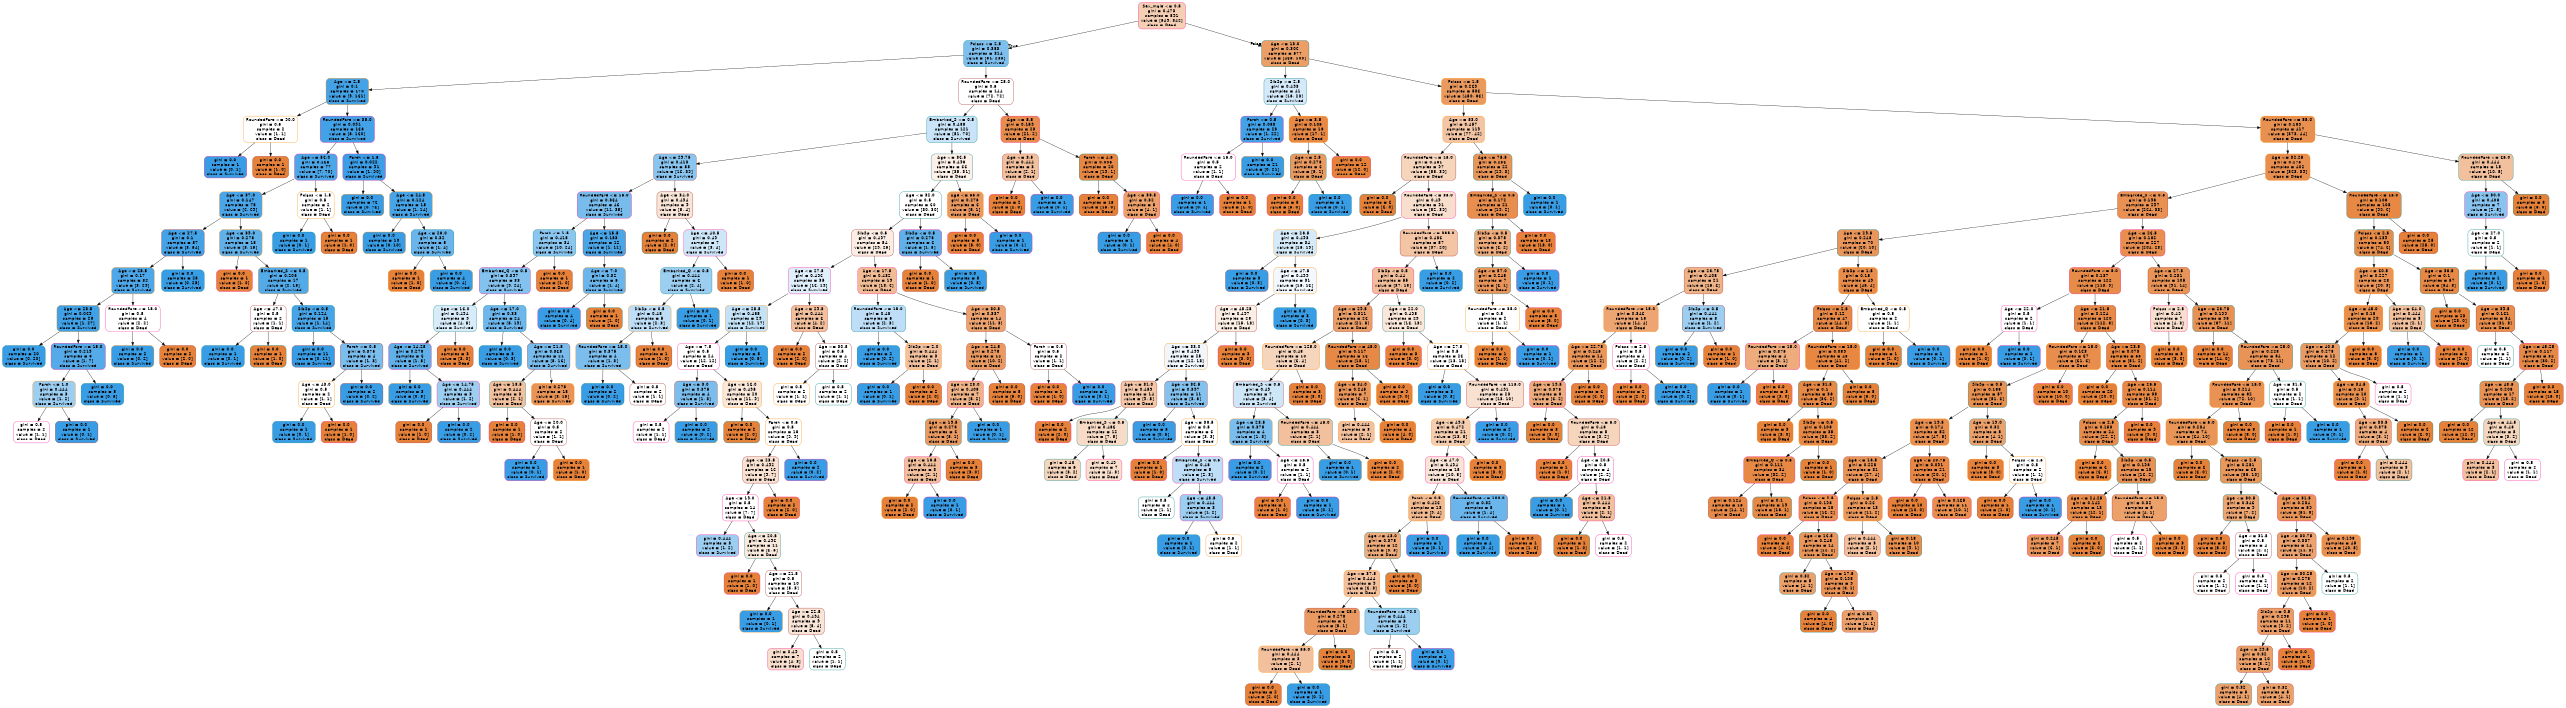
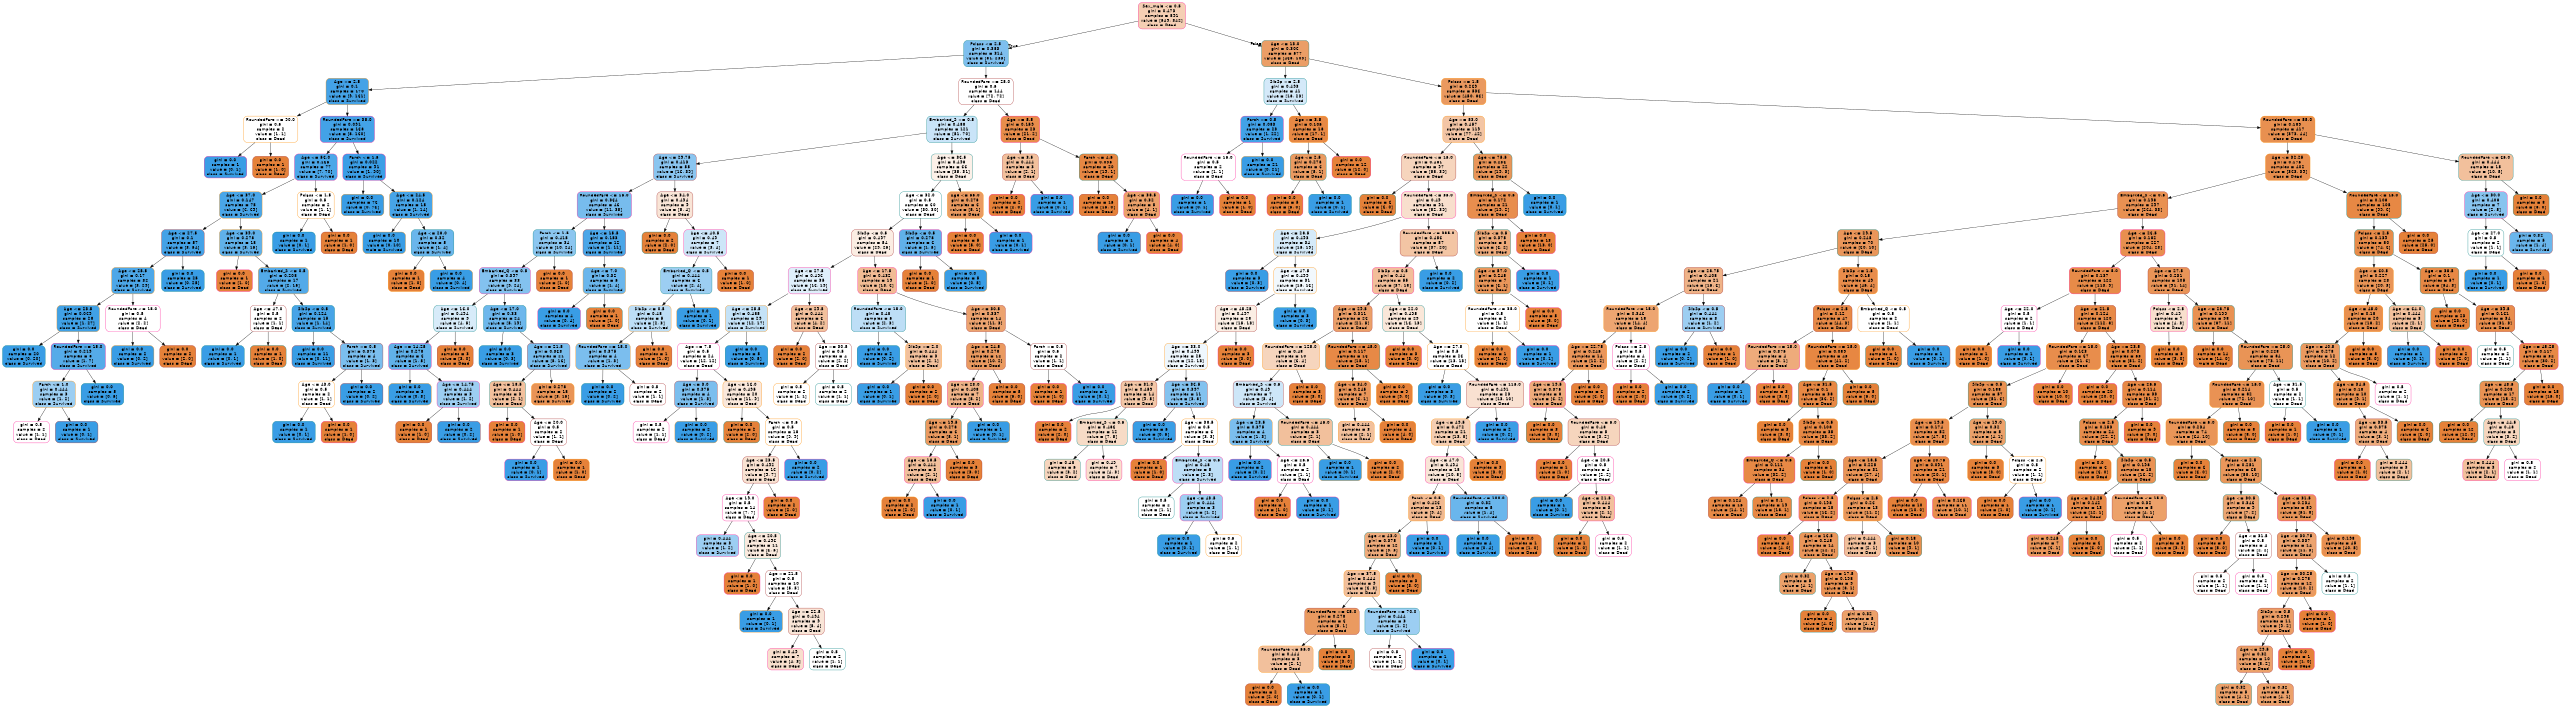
(384, 243) -> (384, 243)
none -> (2531, 243)
(2098, 394) -> (2098, 394)
(1728, 508) -> (1728, 508)
